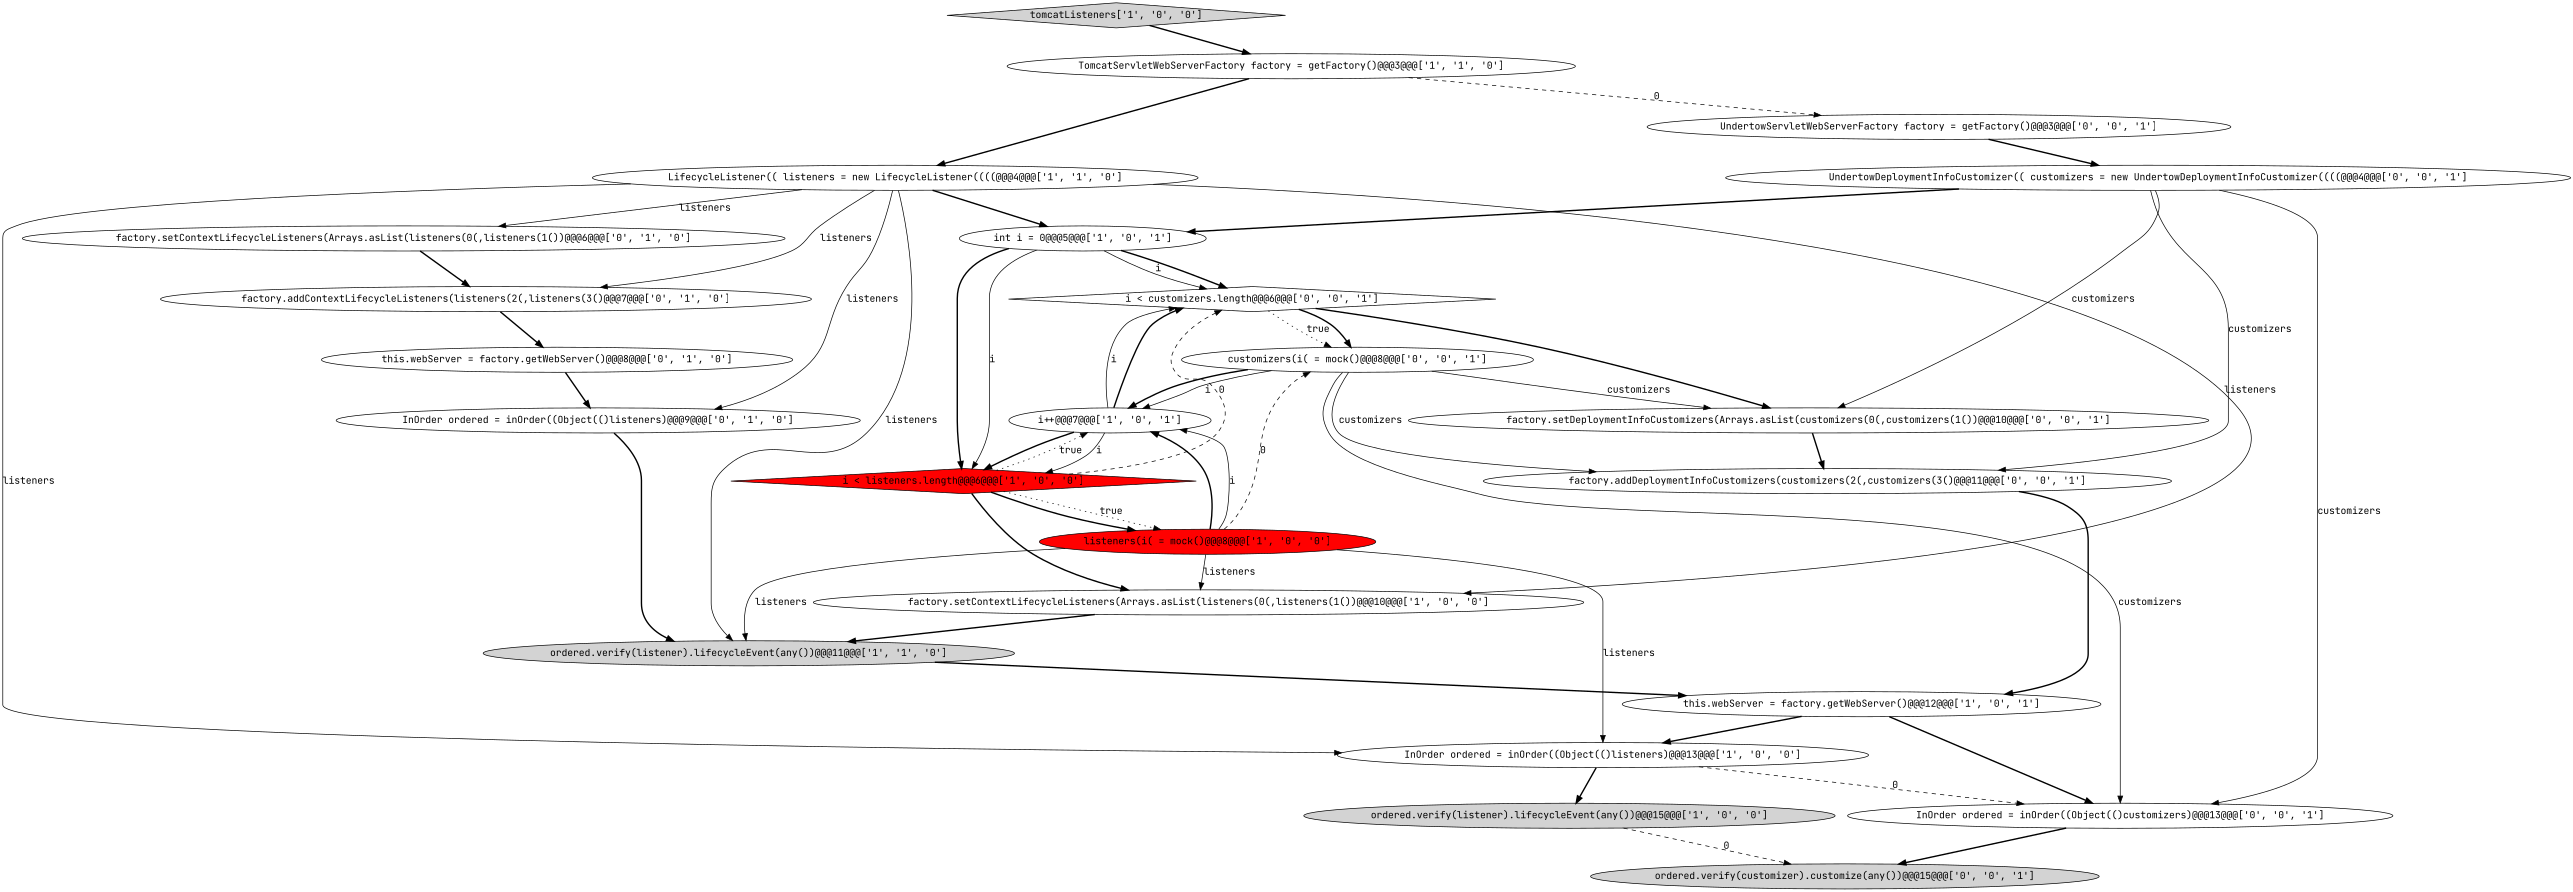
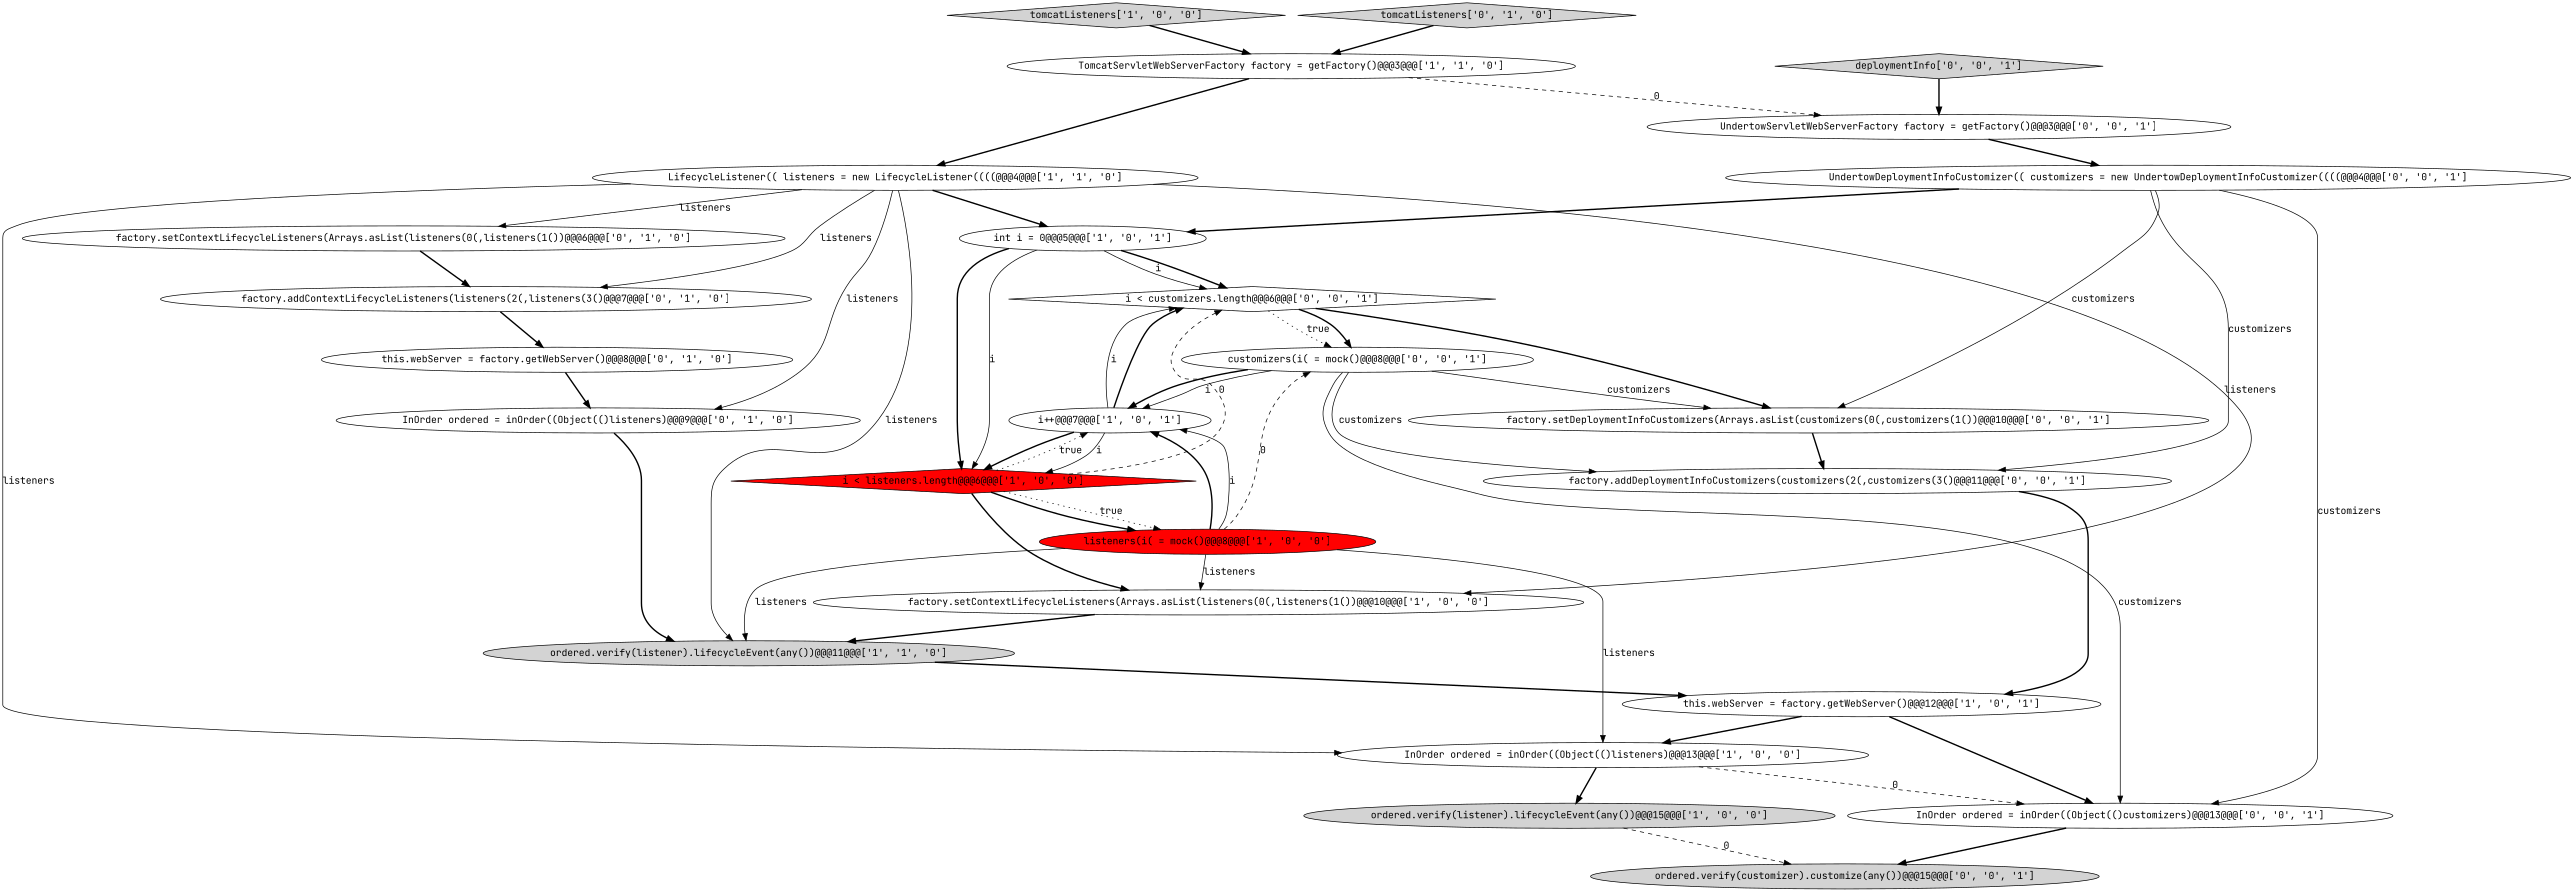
none -> (1467, 15)
none -> (1939, 66)
